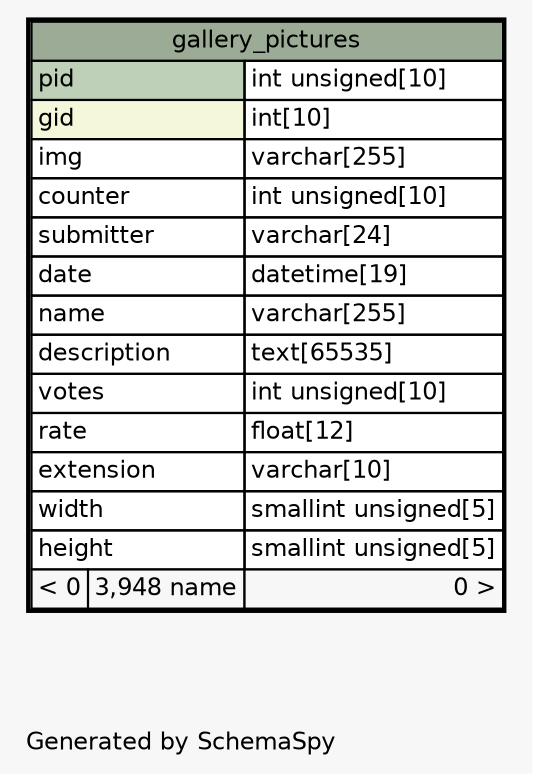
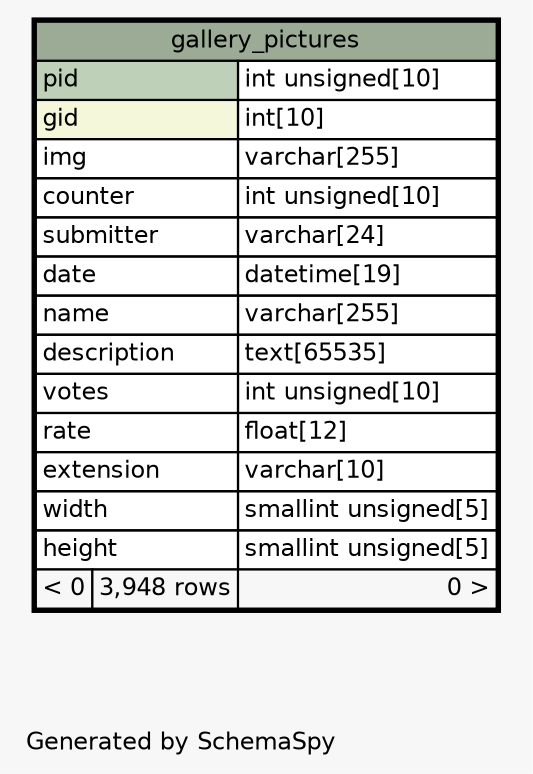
(166, 588) -> (165, 588)
